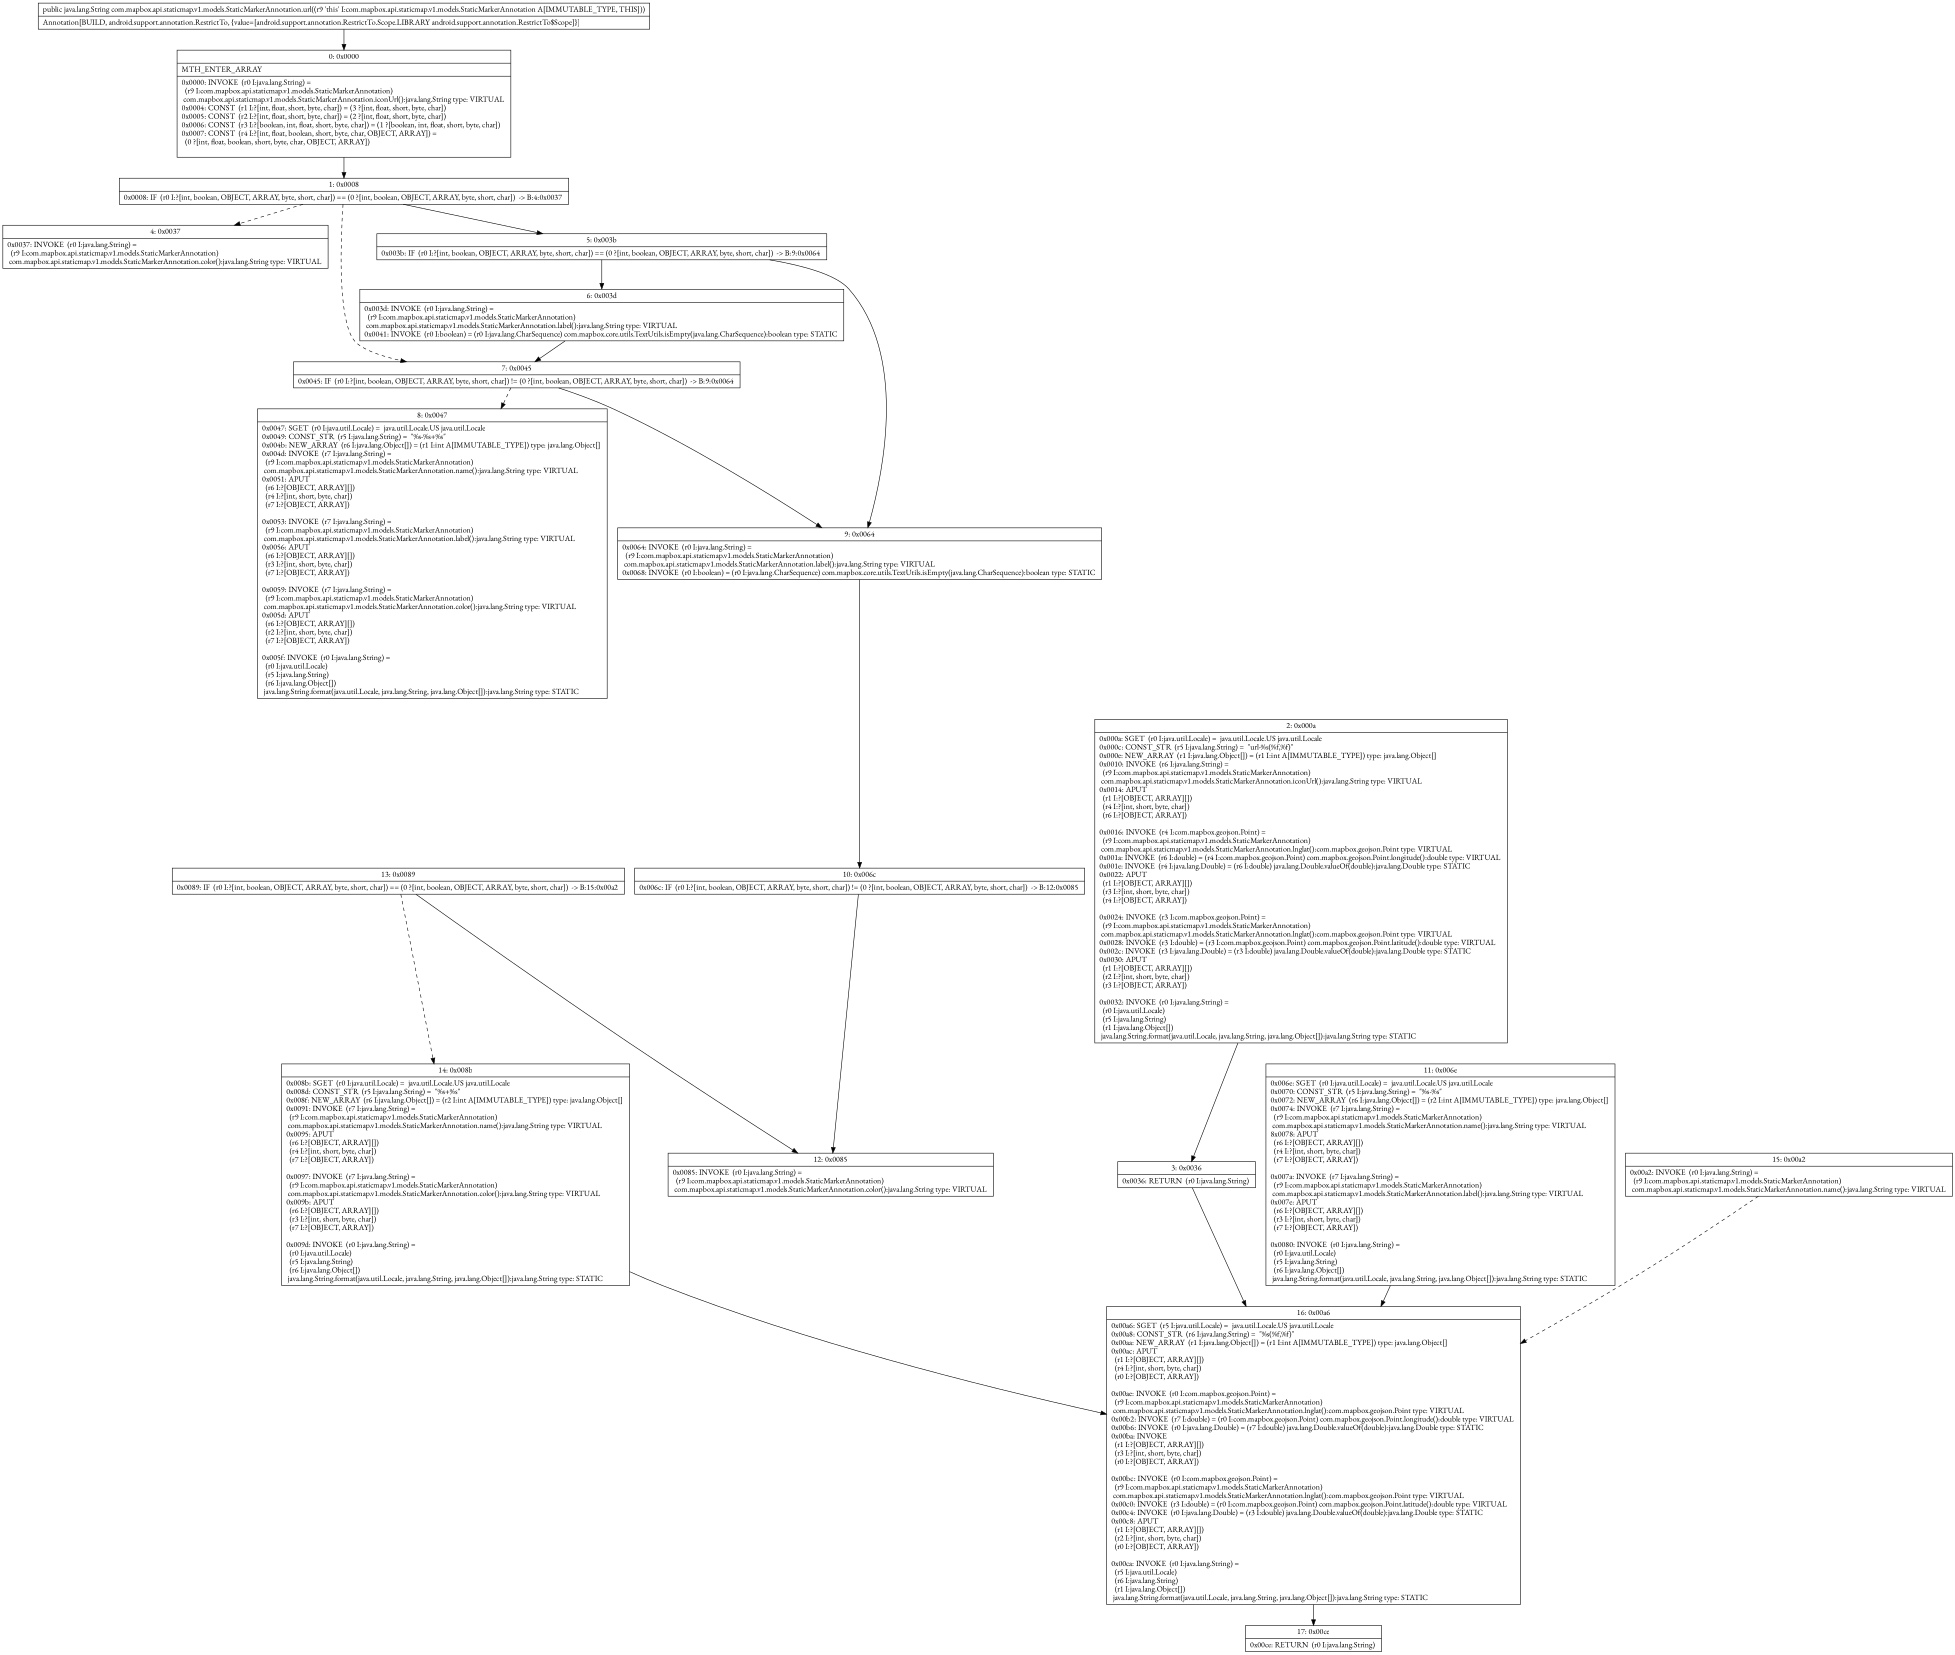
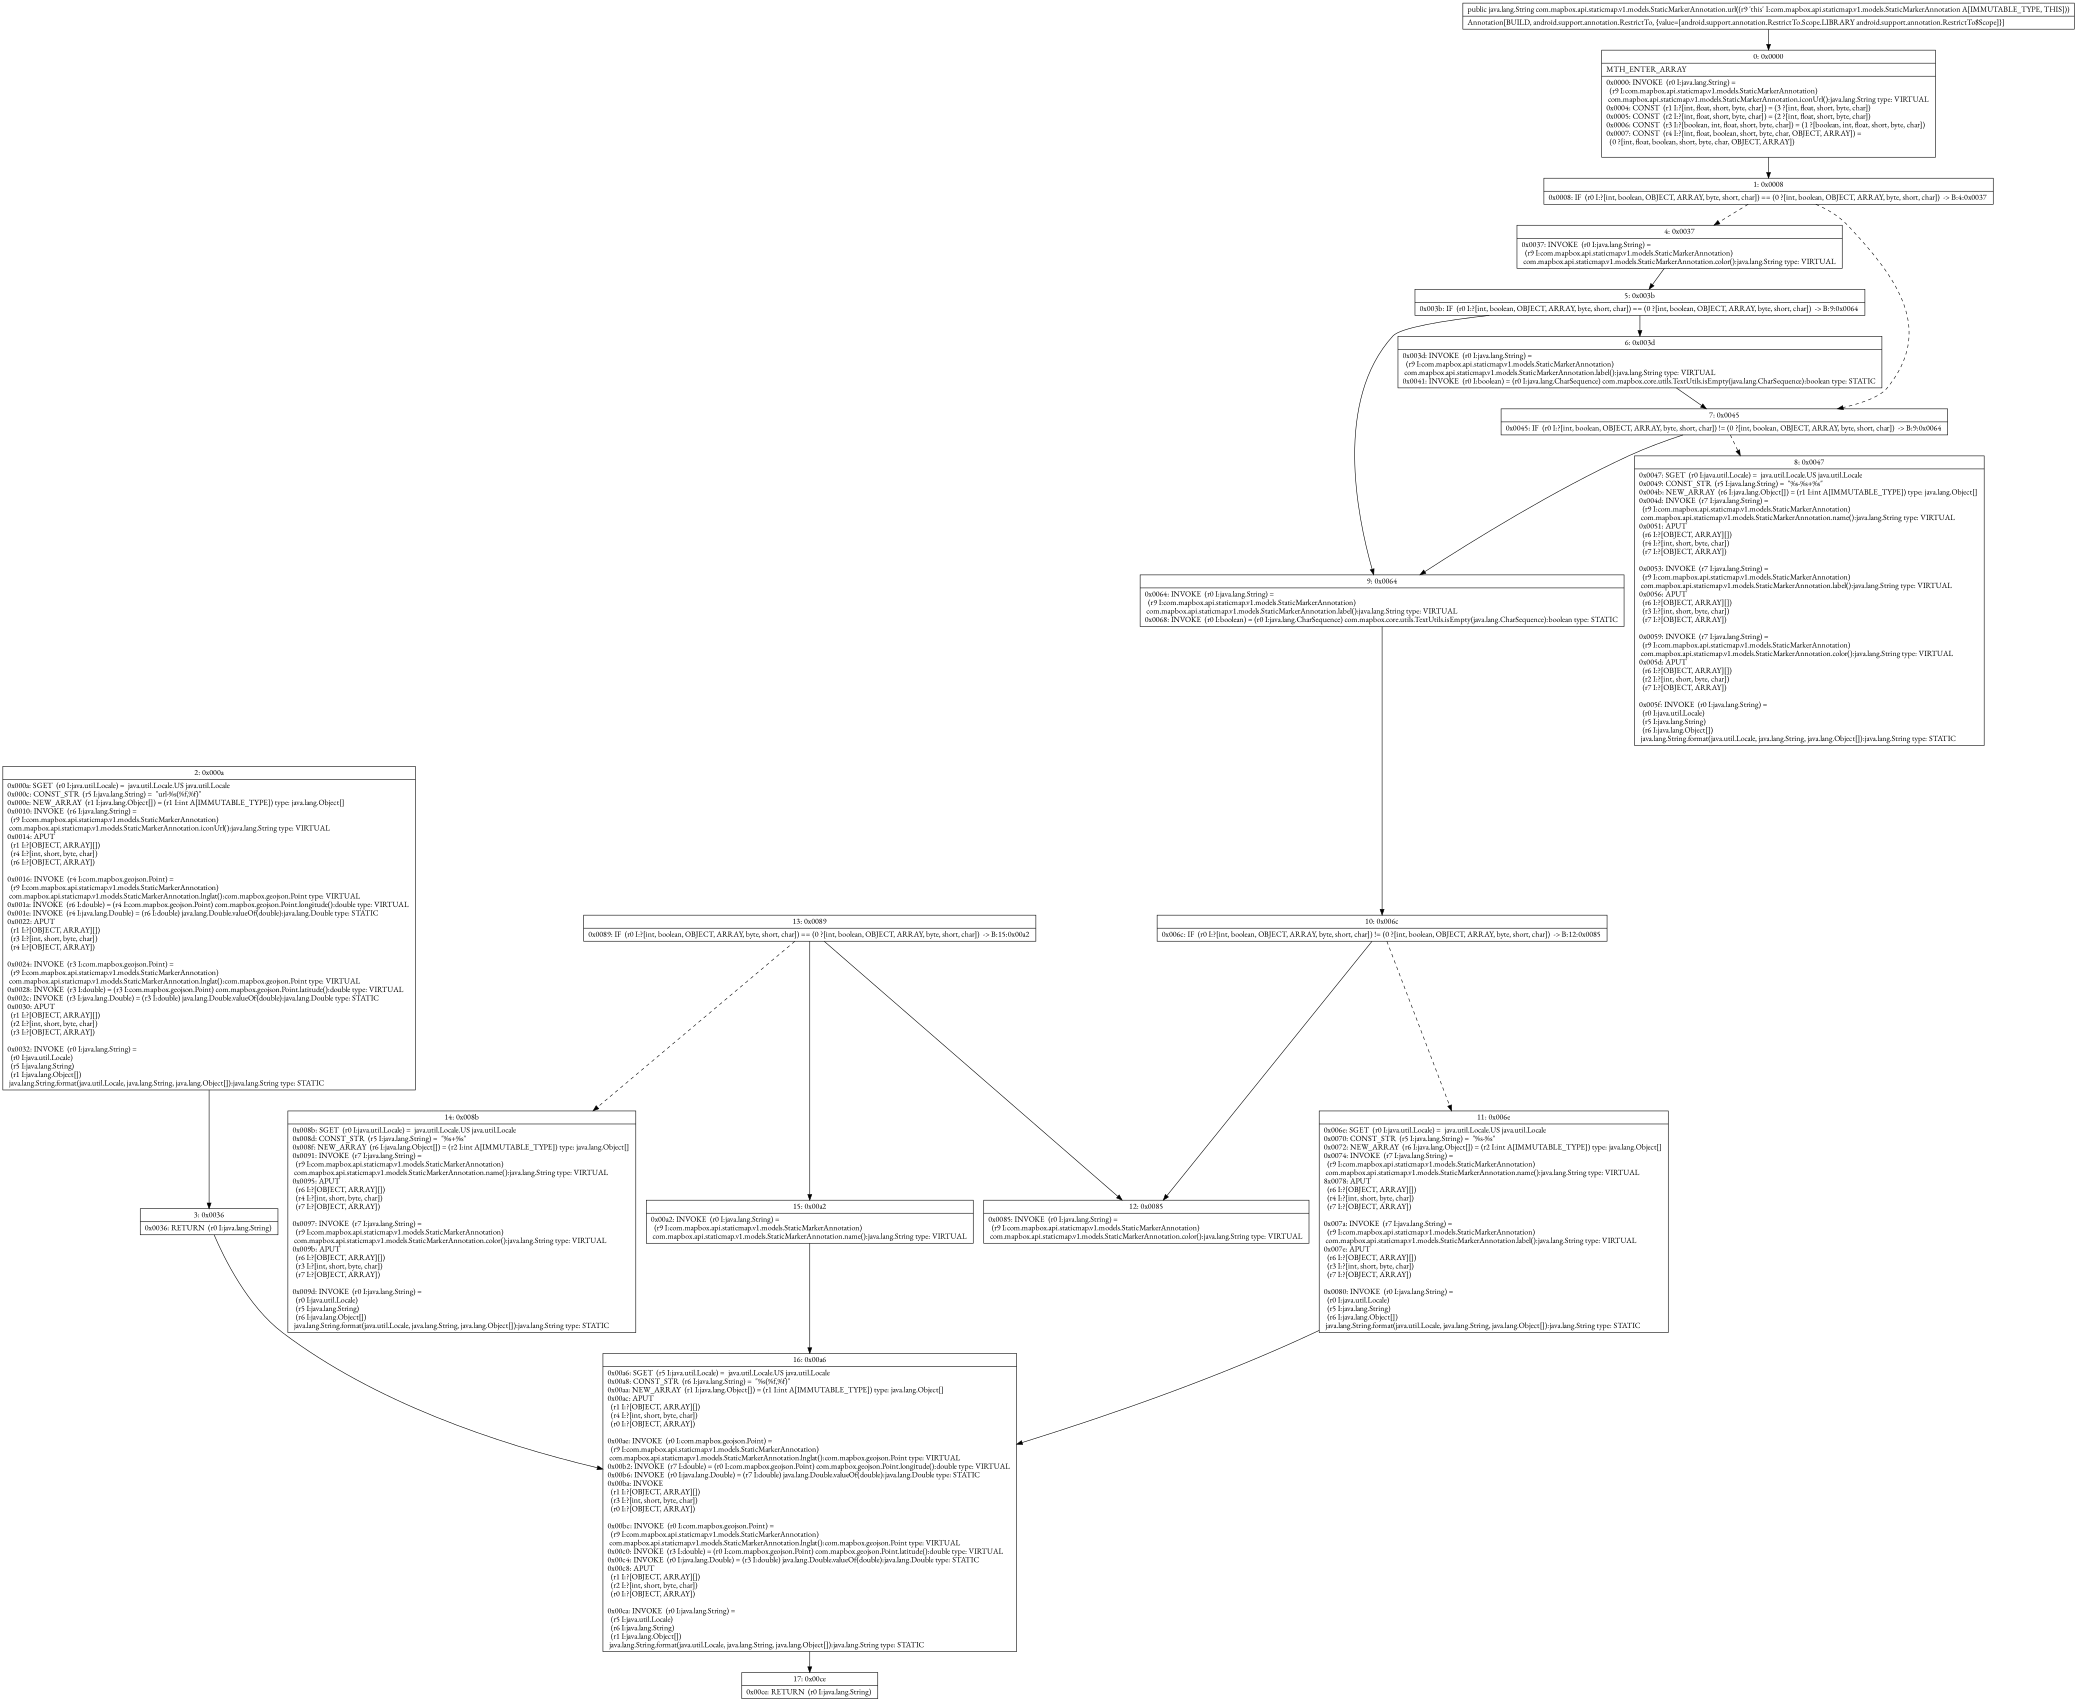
(470, 218) -> (1658, 276)
none -> (1418, 1023)
none -> (810, 1068)
(1644, 1271) -> (810, 1295)
(862, 1352) -> none
